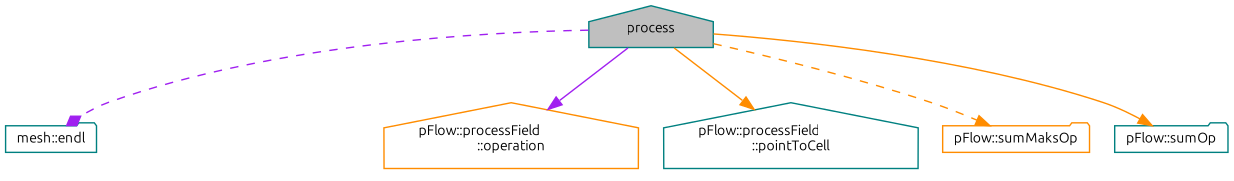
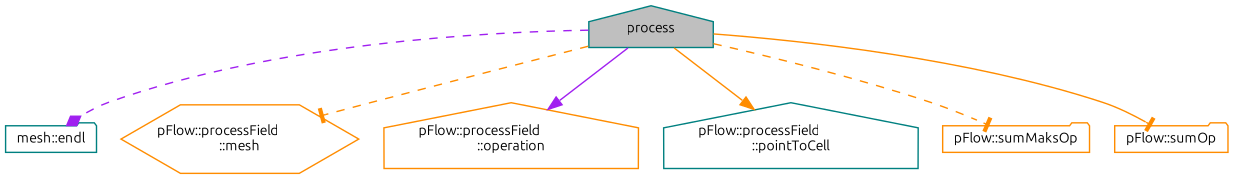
(933, 61) -> (933, 61)
(847, 77) -> (847, 77)
none -> (240, 139)
(1171, 139) -> (1171, 139)
